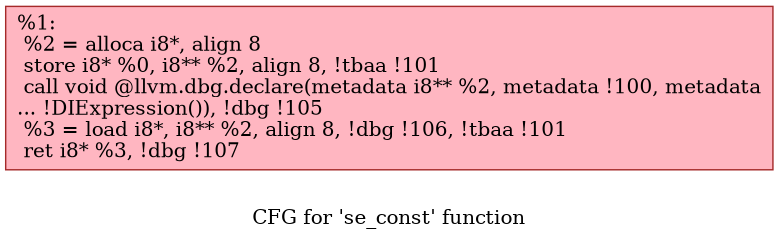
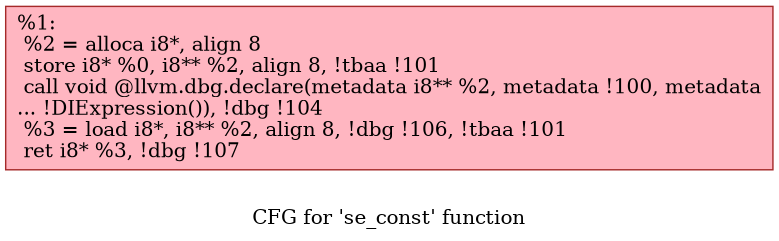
(170, 109) -> (170, 109)
